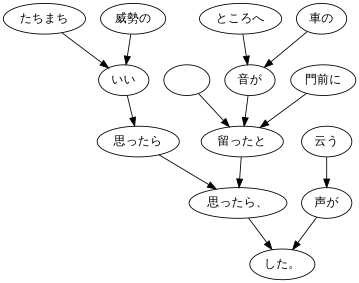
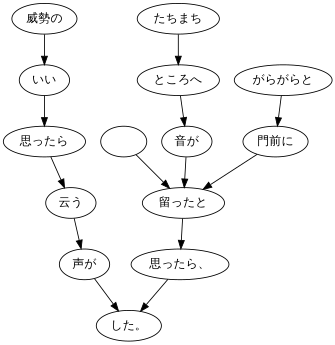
(322, 19) -> none
(82, 48) -> (178, 45)
none -> (283, 80)
(184, 170) -> (56, 168)
